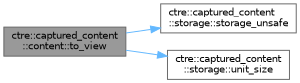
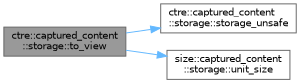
(65, 42) -> (65, 42)
(228, 65) -> (228, 65)
